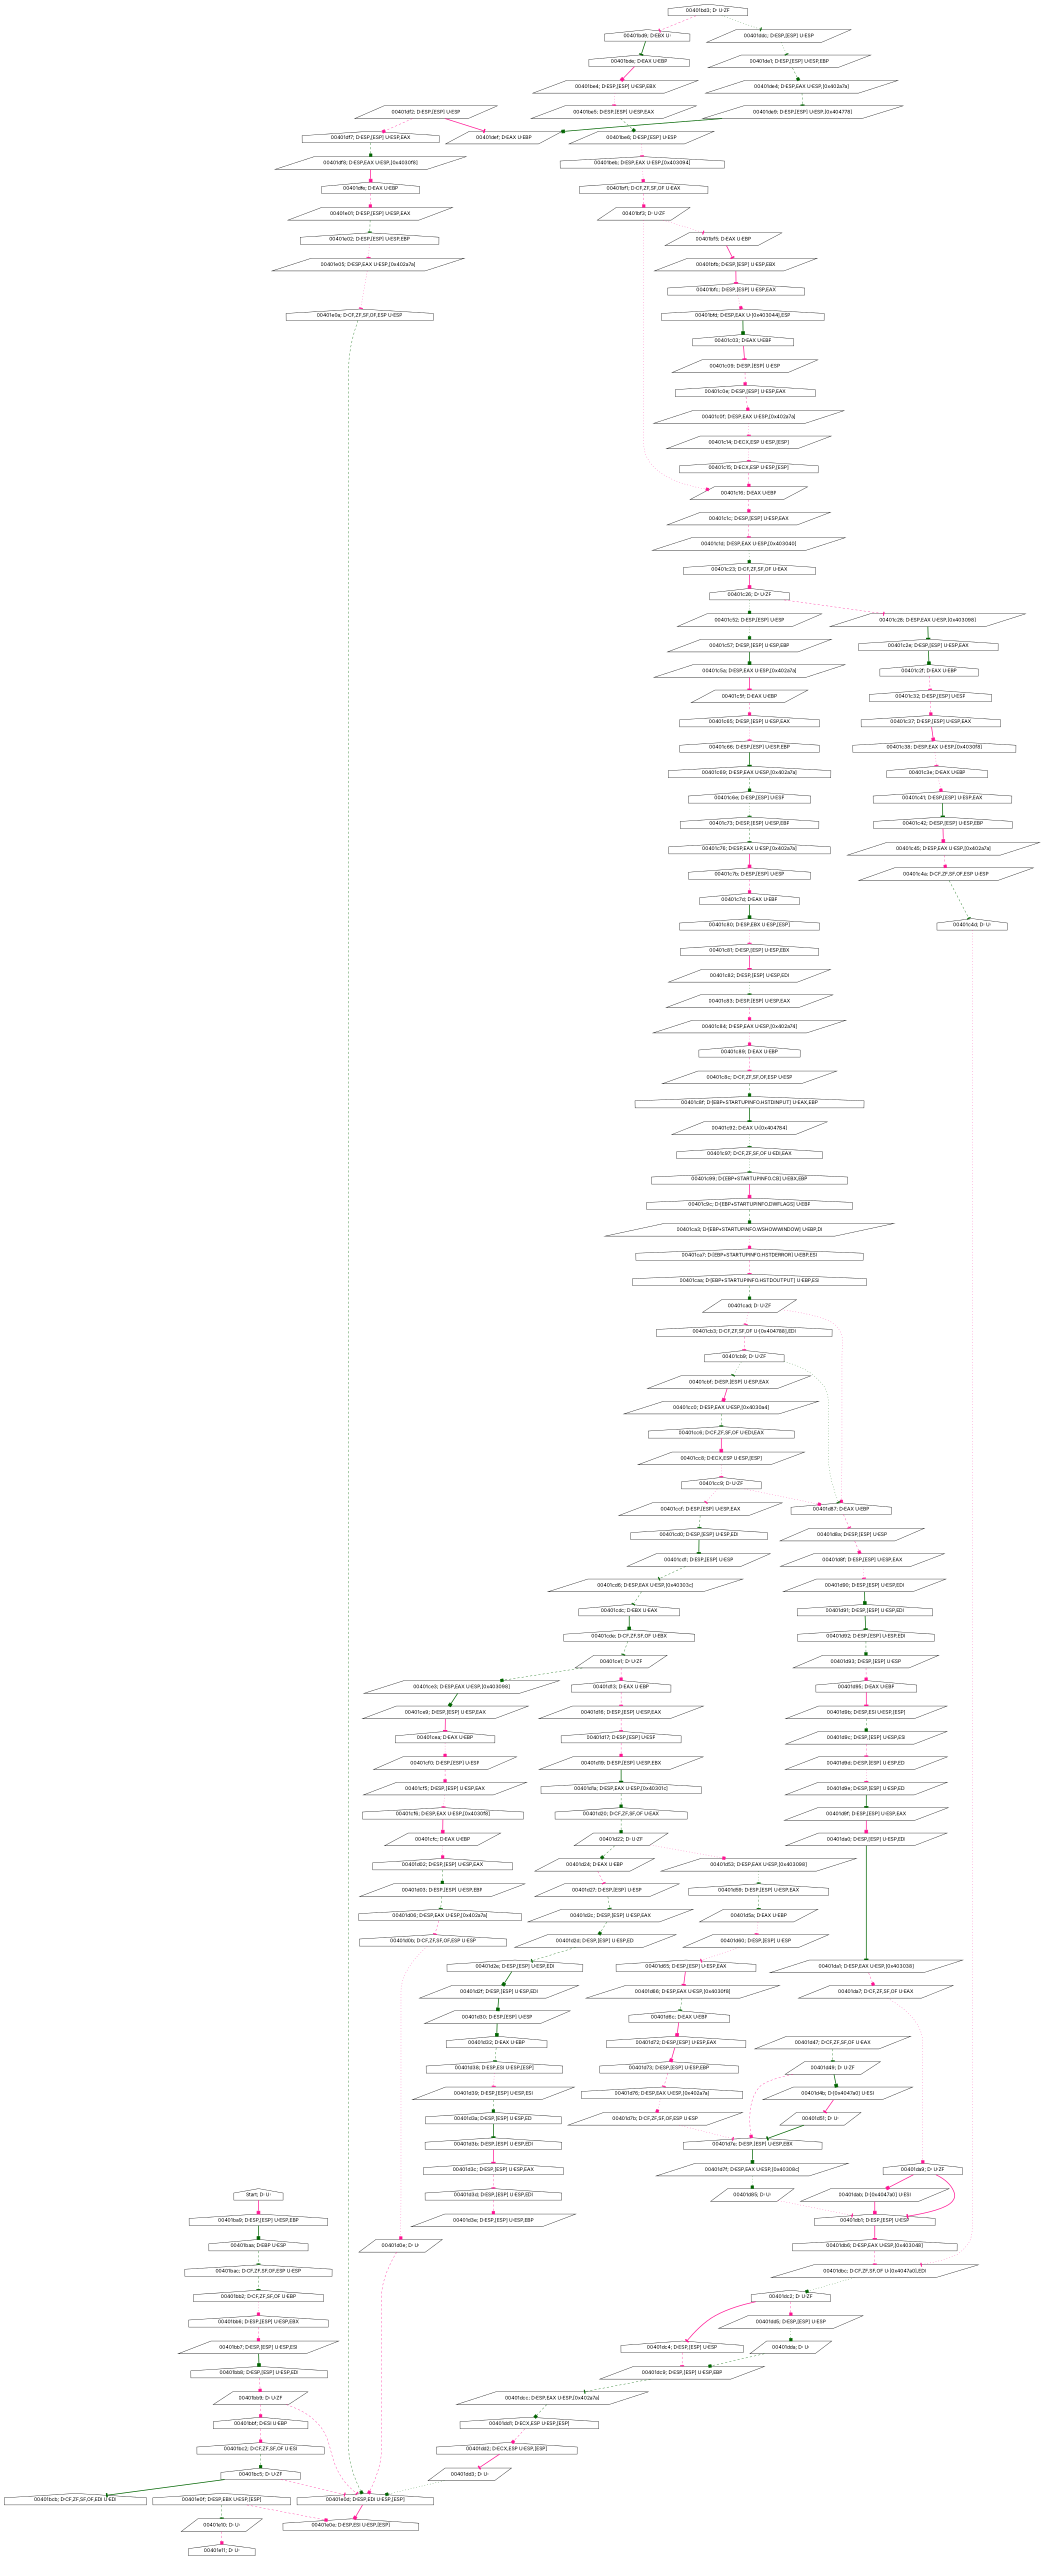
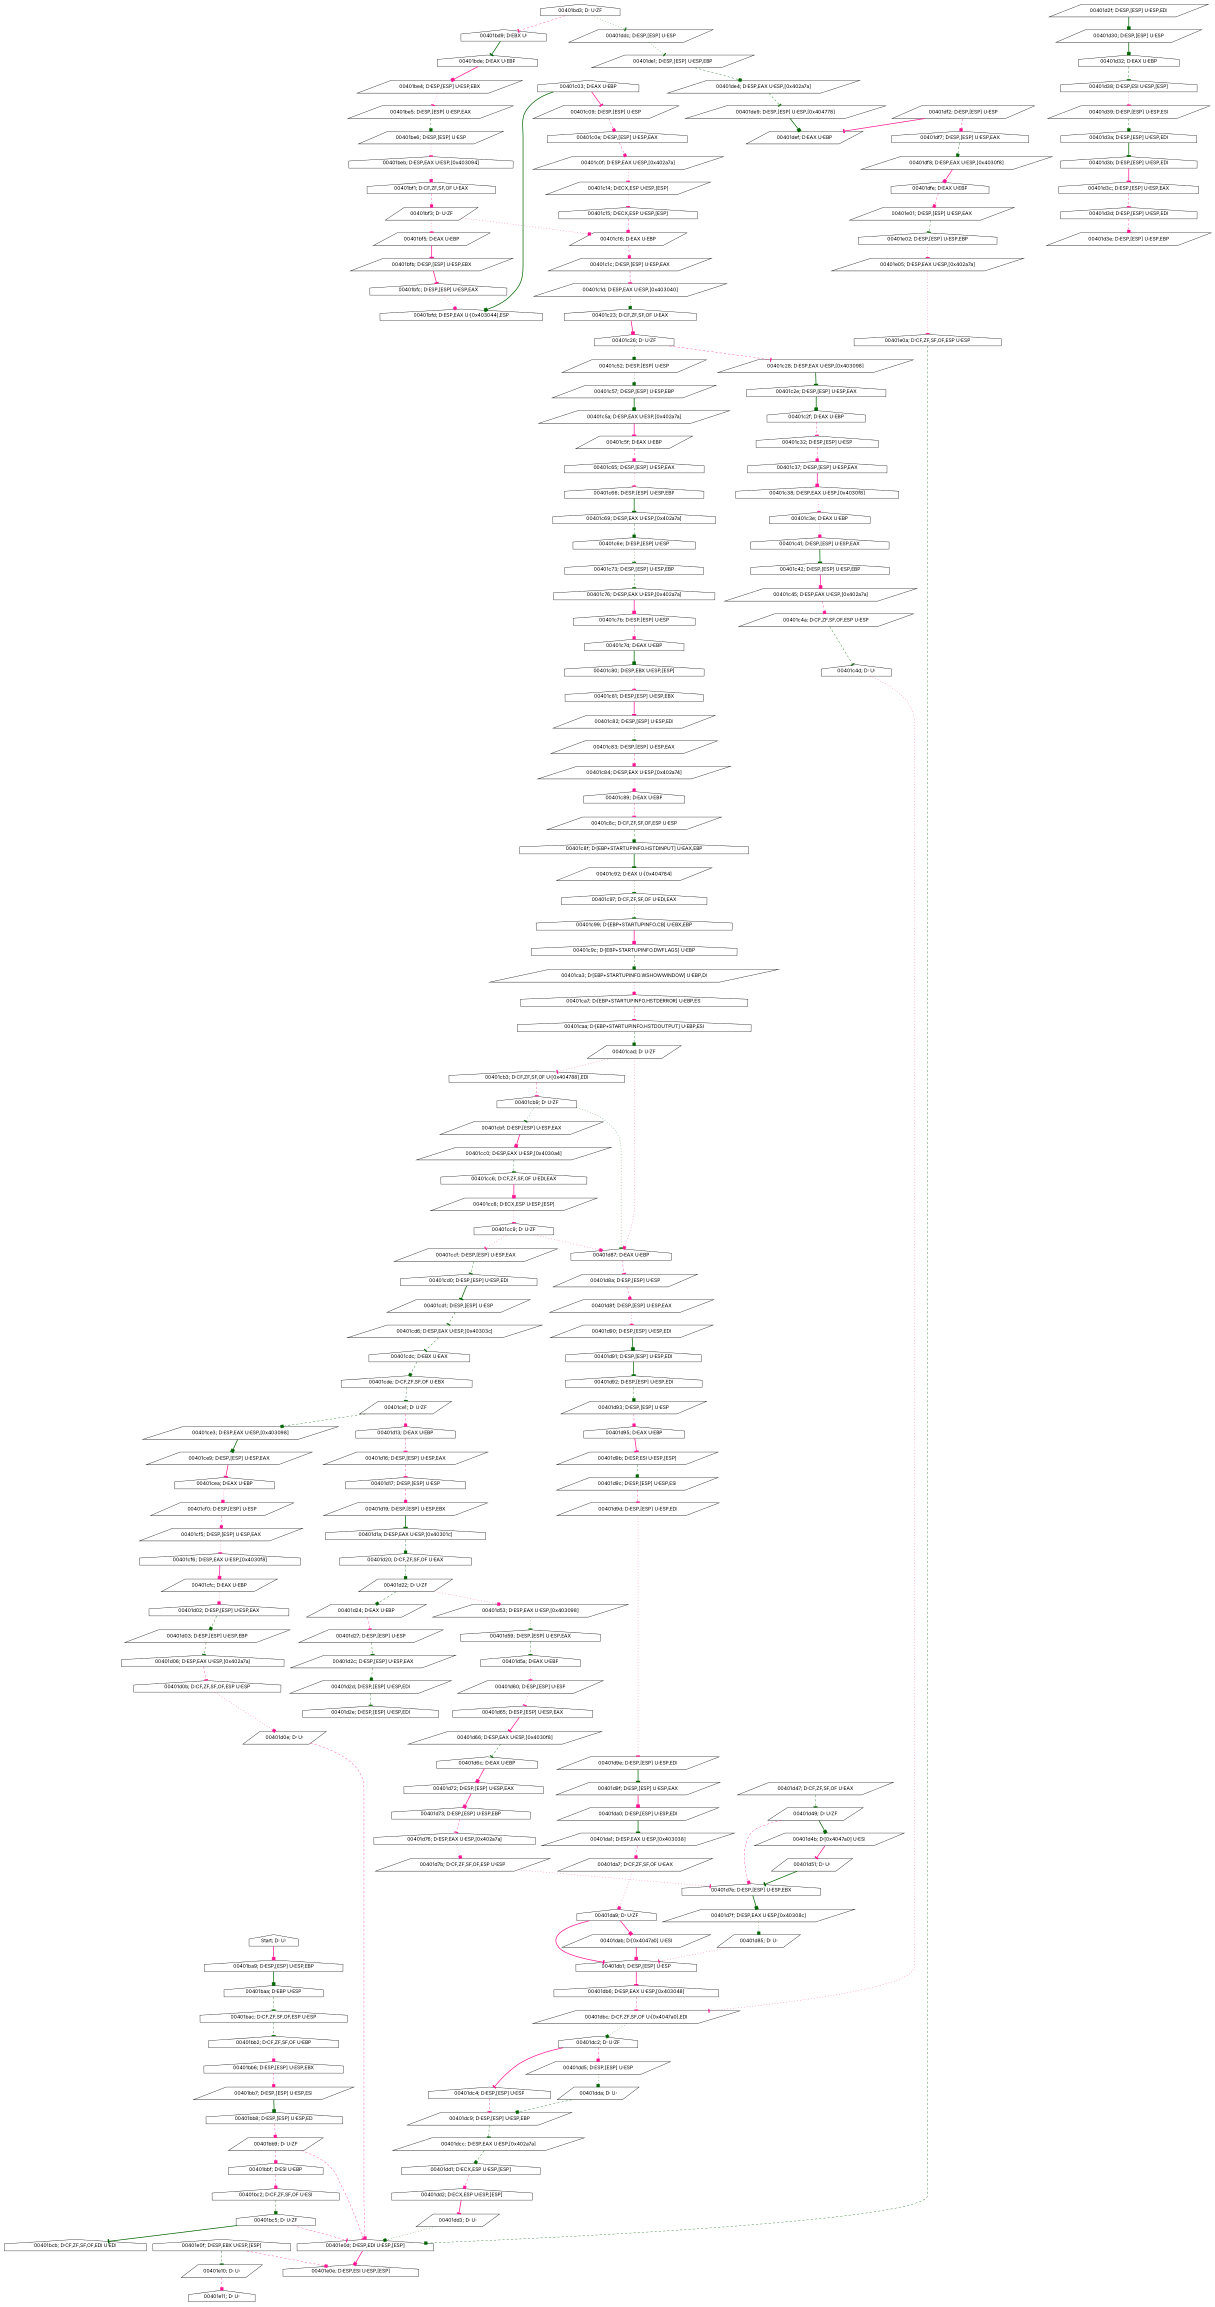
(743, 326) -> (523, 201)
(629, 1621) -> (414, 1367)
(759, 1916) -> (530, 1662)
(508, 1977) -> none
